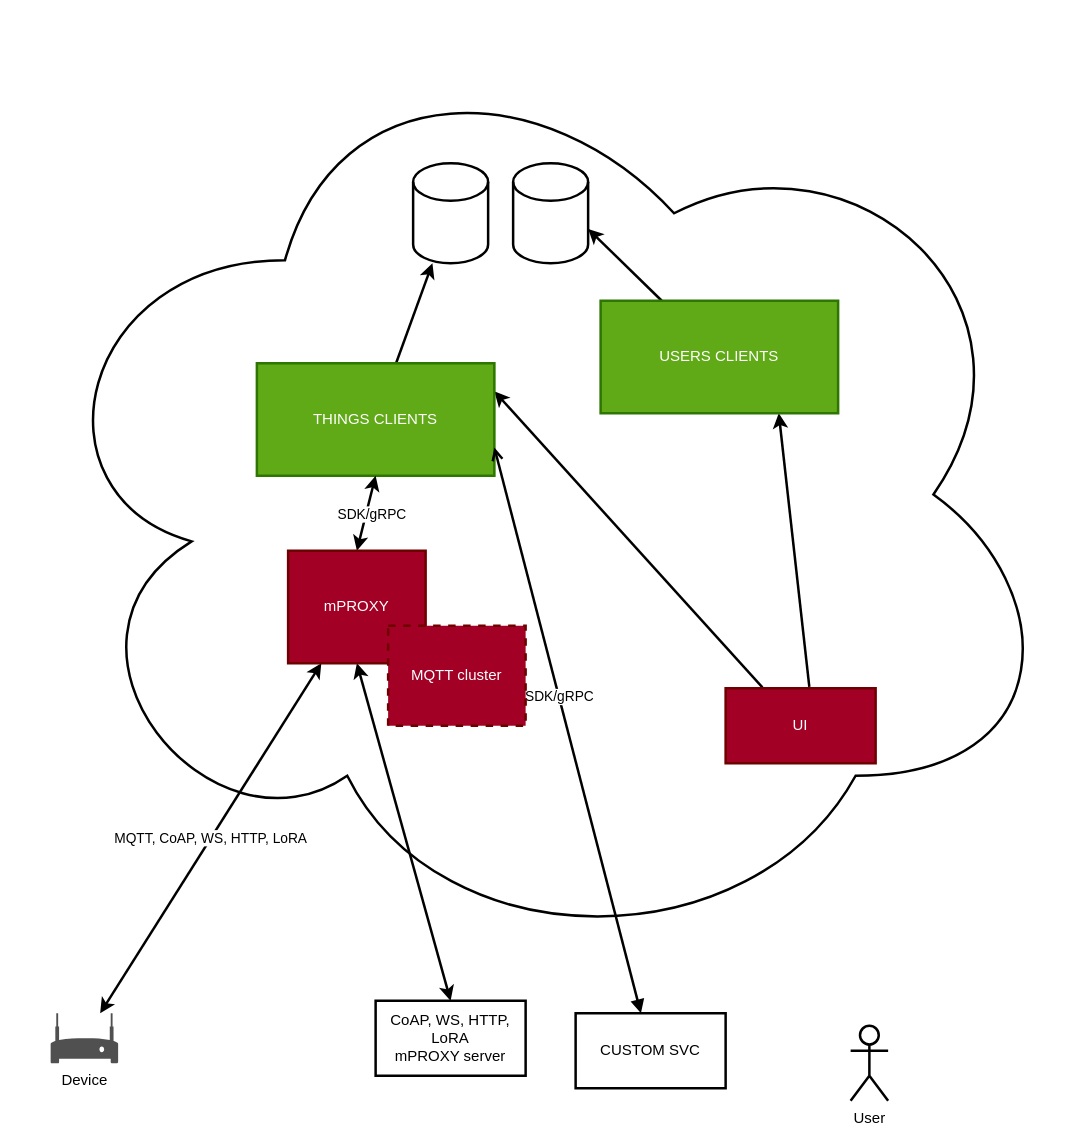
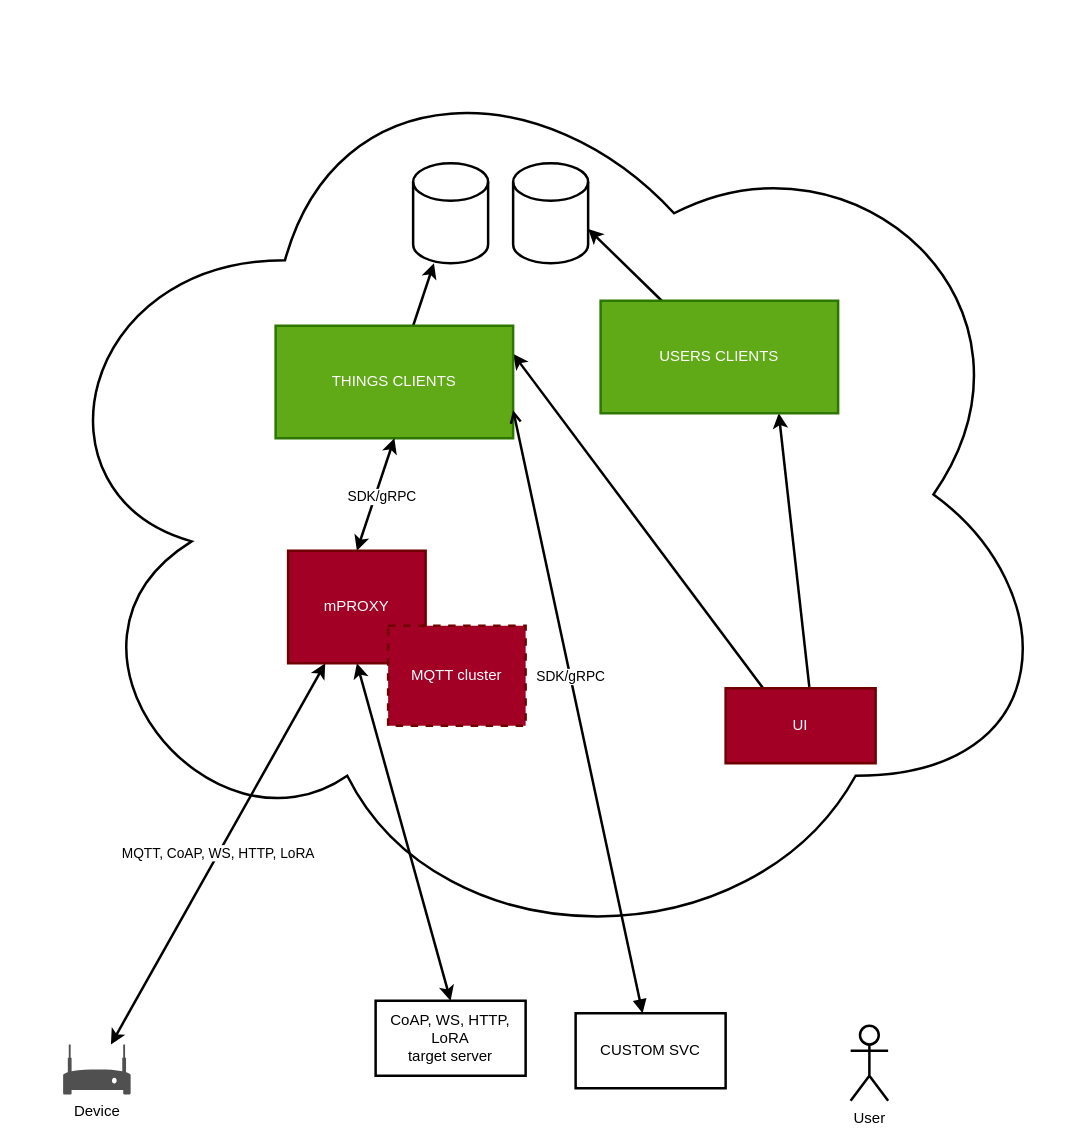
(376, 419) -> (394, 382)
(84, 1038) -> (97, 1069)
(451, 1038) -> (451, 1038)
